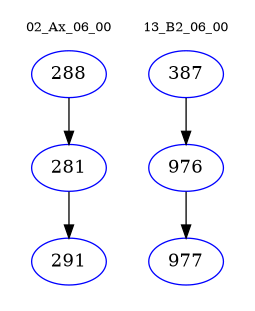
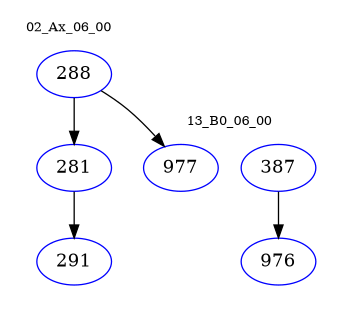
(186, 28) -> (230, 122)
(186, 208) -> (142, 122)
